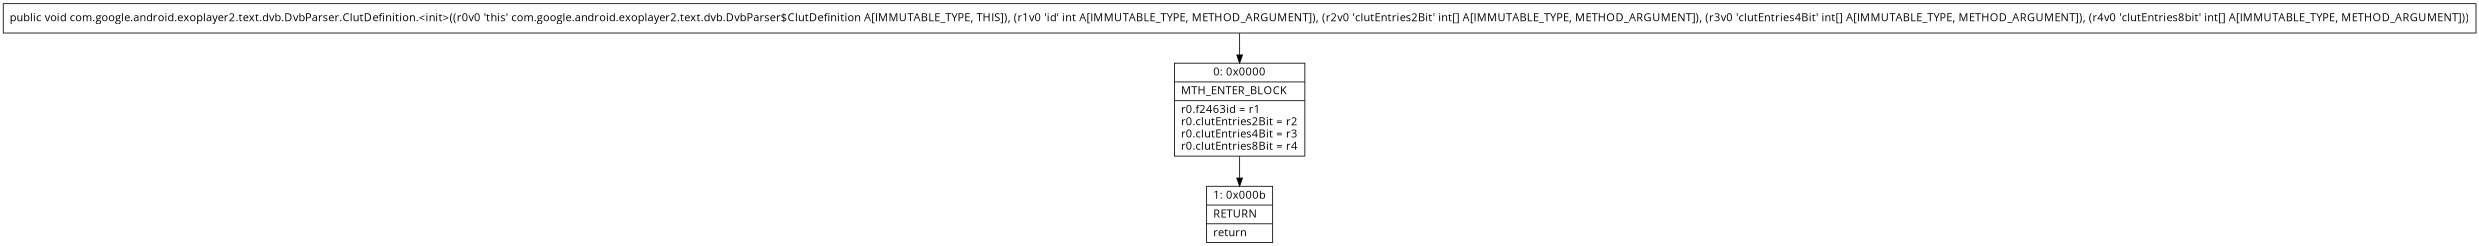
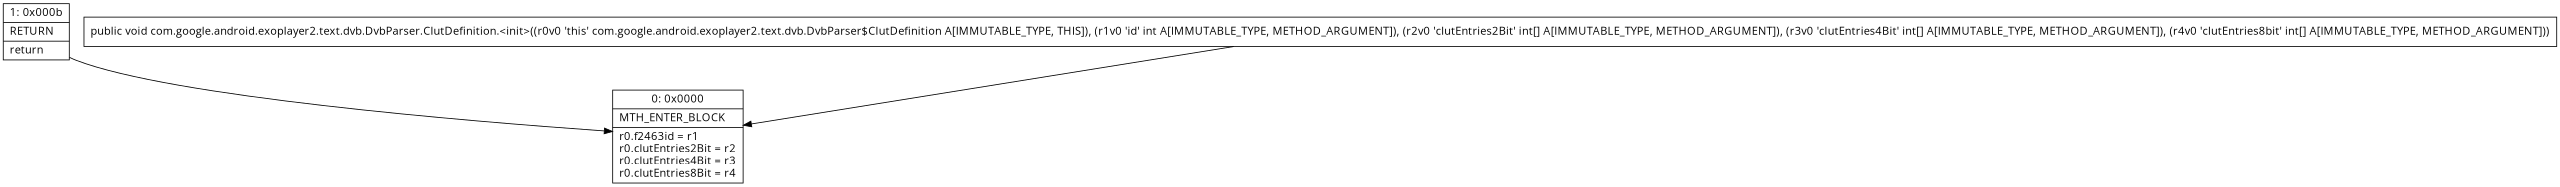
(1240, 167) -> (335, 107)
